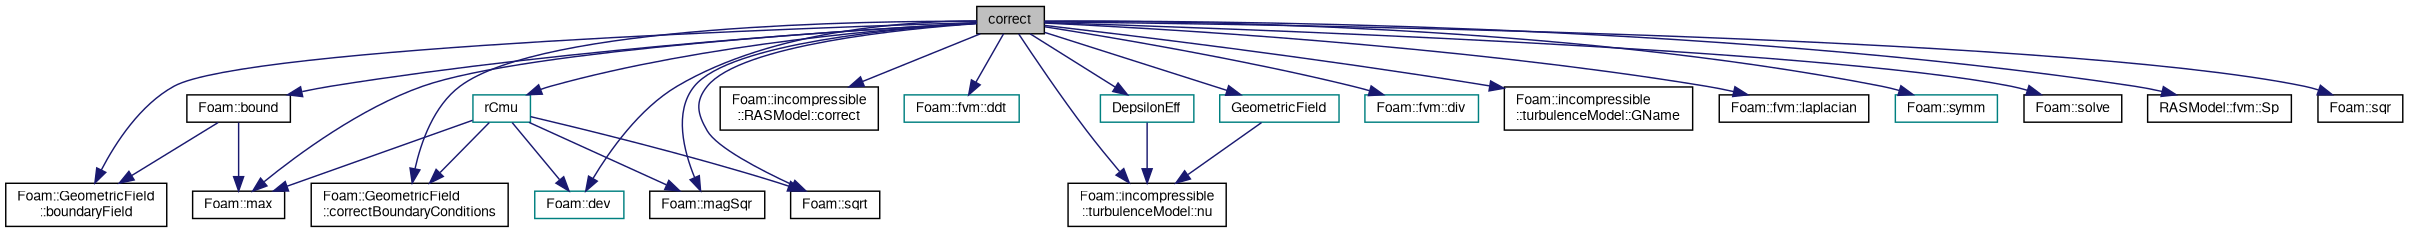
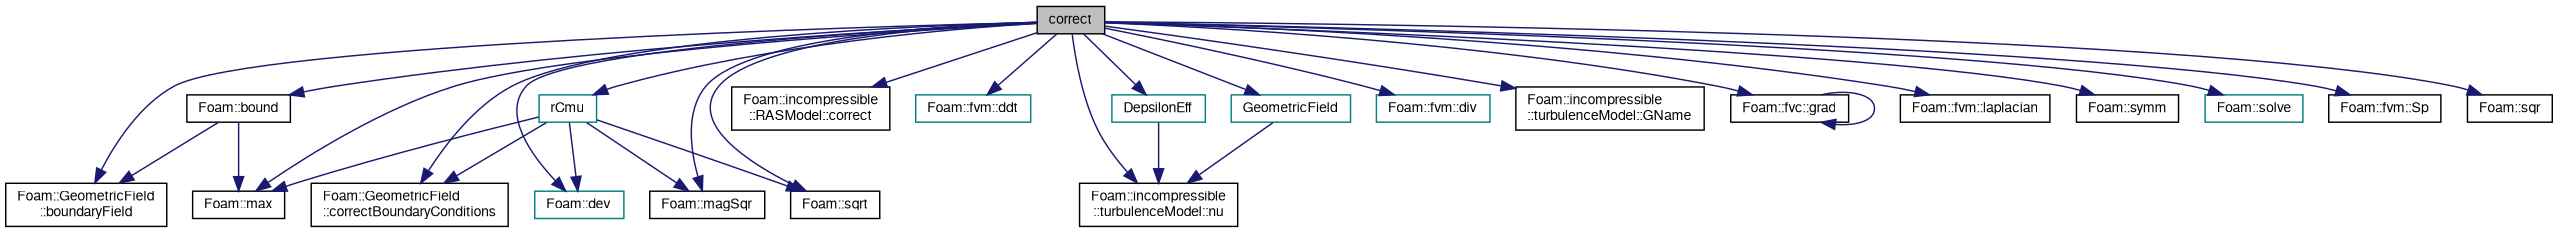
none -> (1790, 109)
(1946, 109) -> (2128, 109)
(2073, 109) -> (2254, 109)
(2220, 109) -> (2385, 109)
